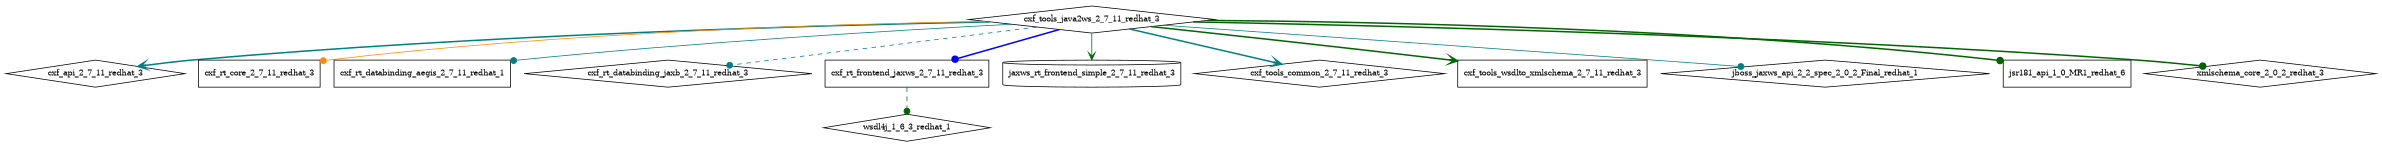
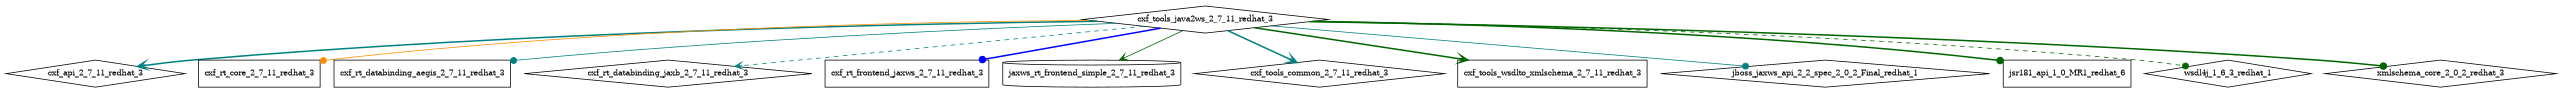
(885, 46) -> (943, 46)
(422, 74) -> (422, 74)
(907, 98) -> (1900, 42)
